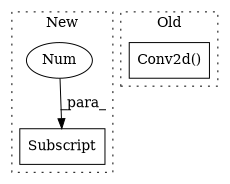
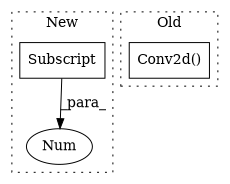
(61, 99) -> (61, 99)
